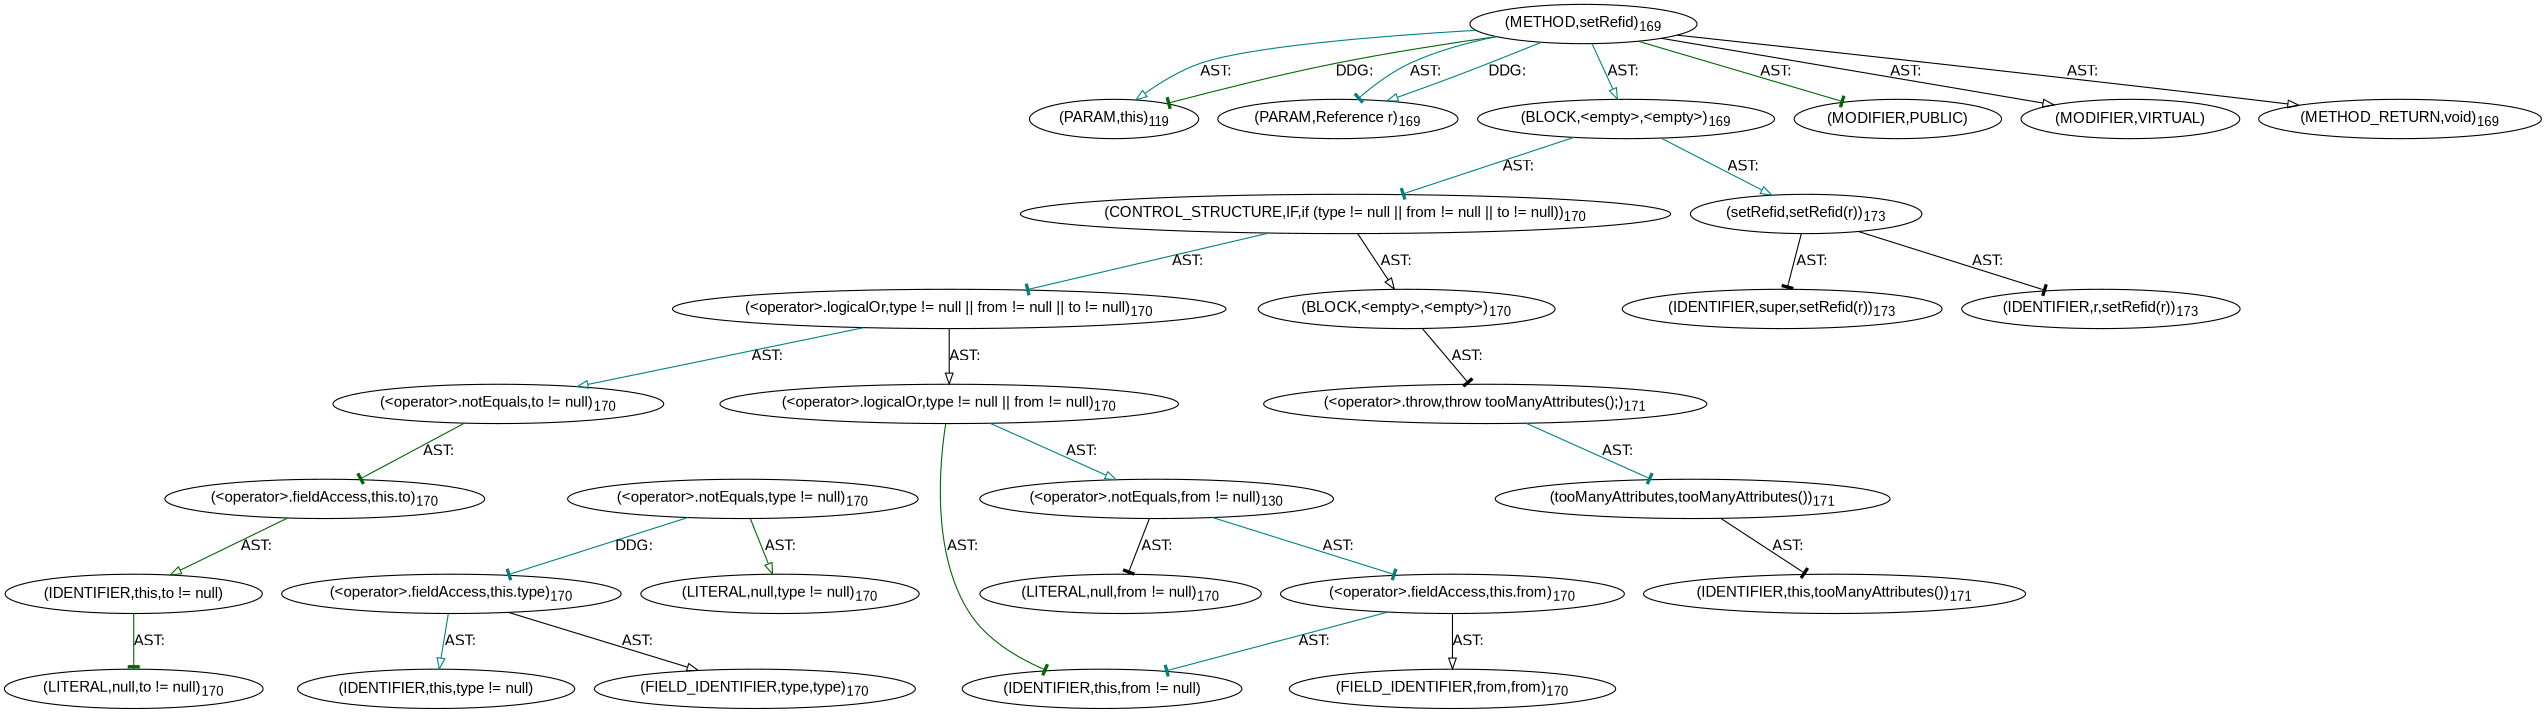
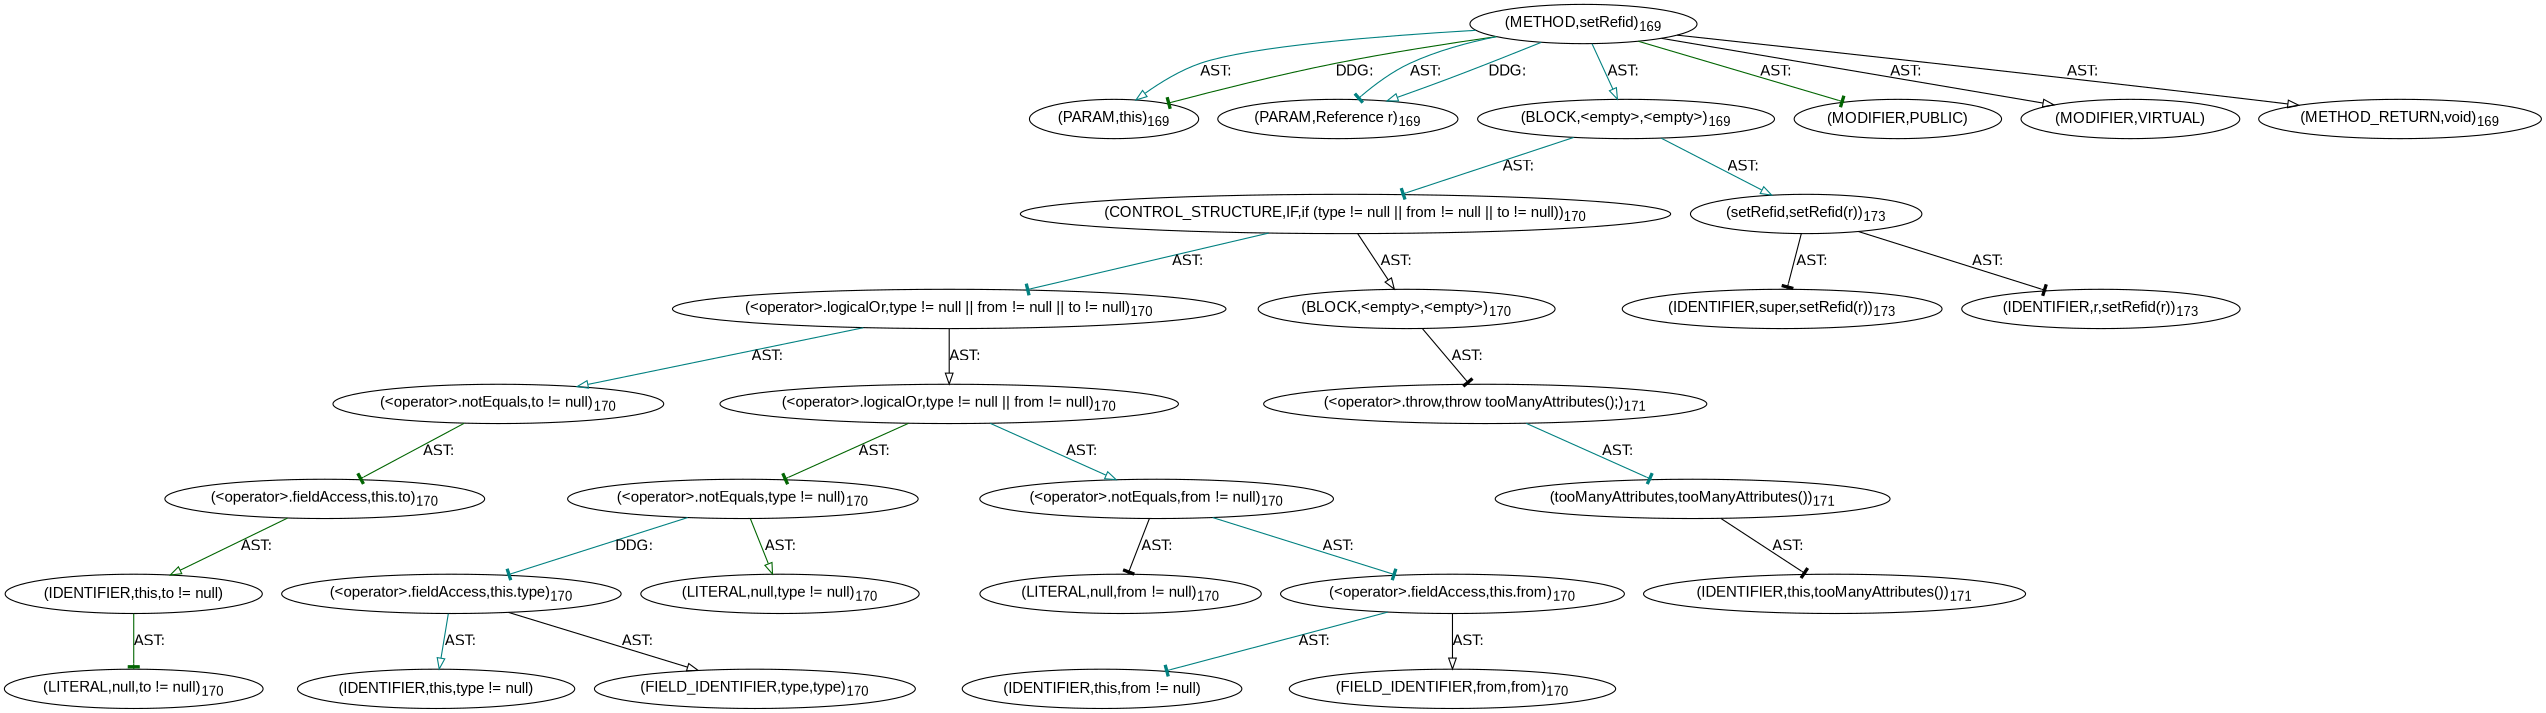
(1159, 117) -> (1159, 117)
(1272, 497) -> (1272, 497)
(949, 566) -> (848, 450)
